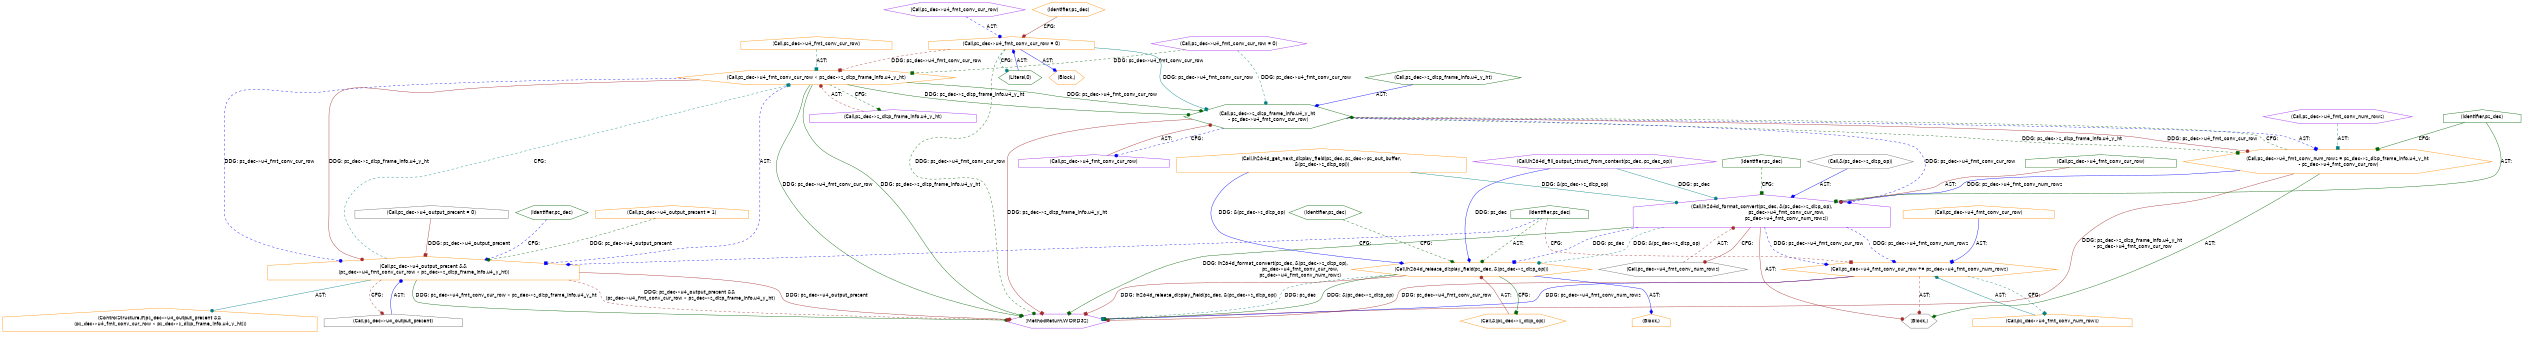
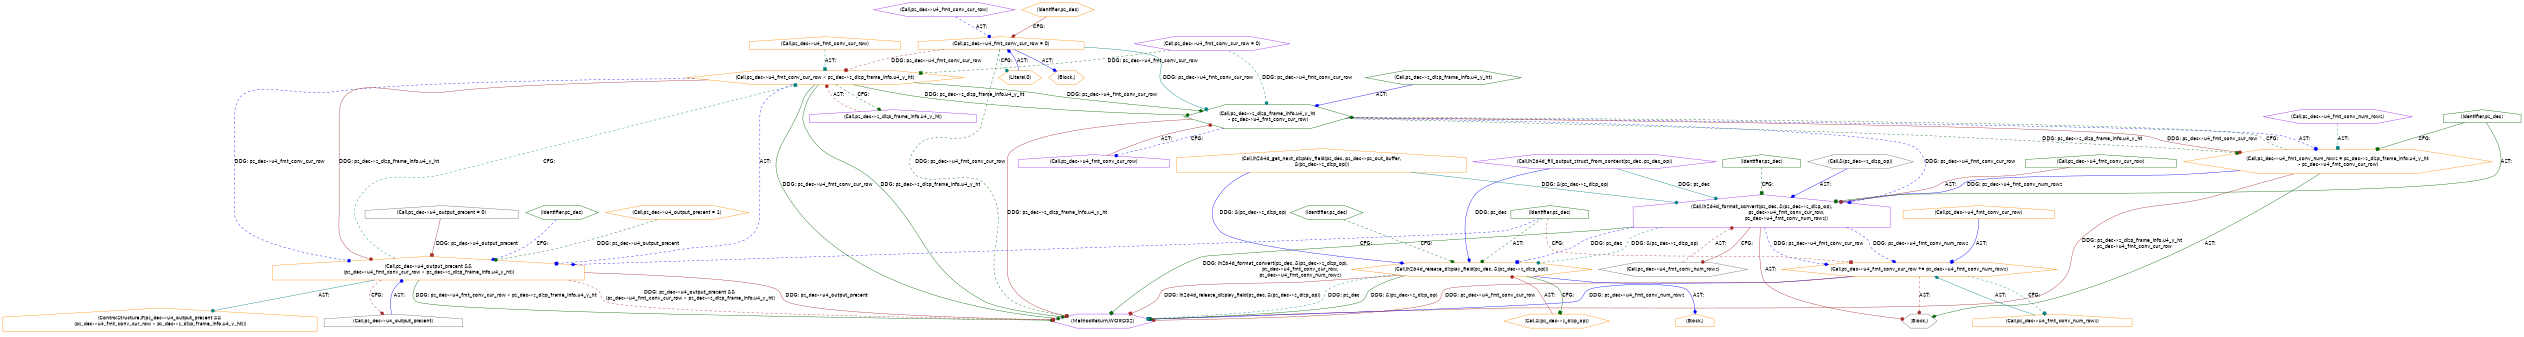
(1020, 78) -> (1020, 78)
(672, 213) -> (677, 213)
